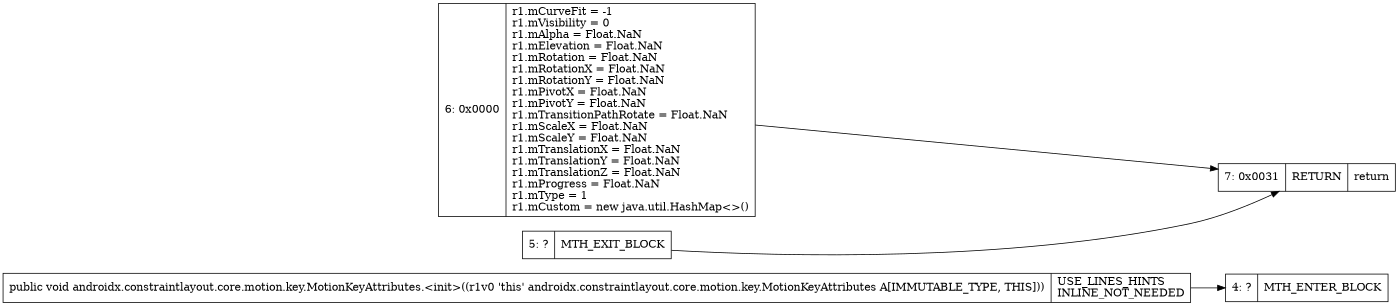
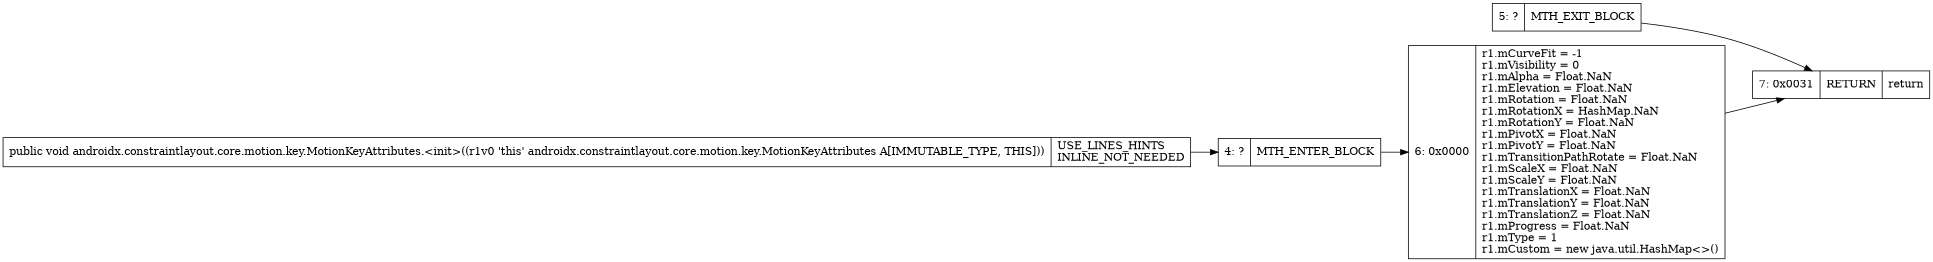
(588, 69) -> (1571, 112)
none -> (1391, 152)
